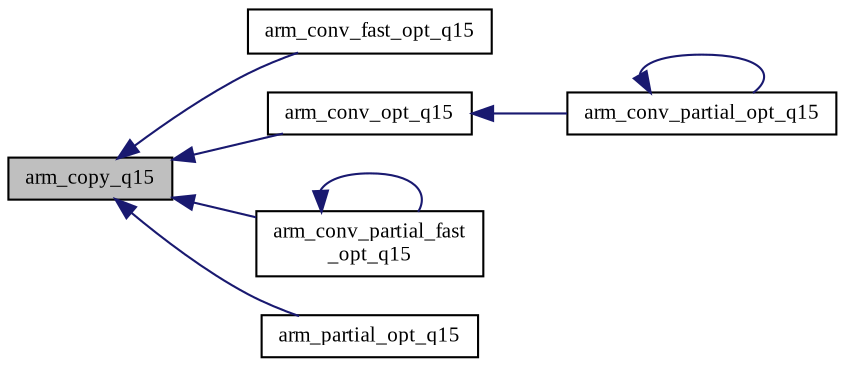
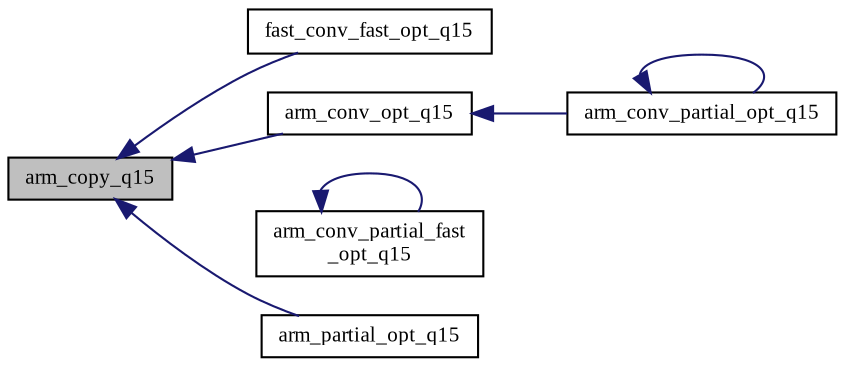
(370, 32) -> (370, 32)
(225, 210) -> none
